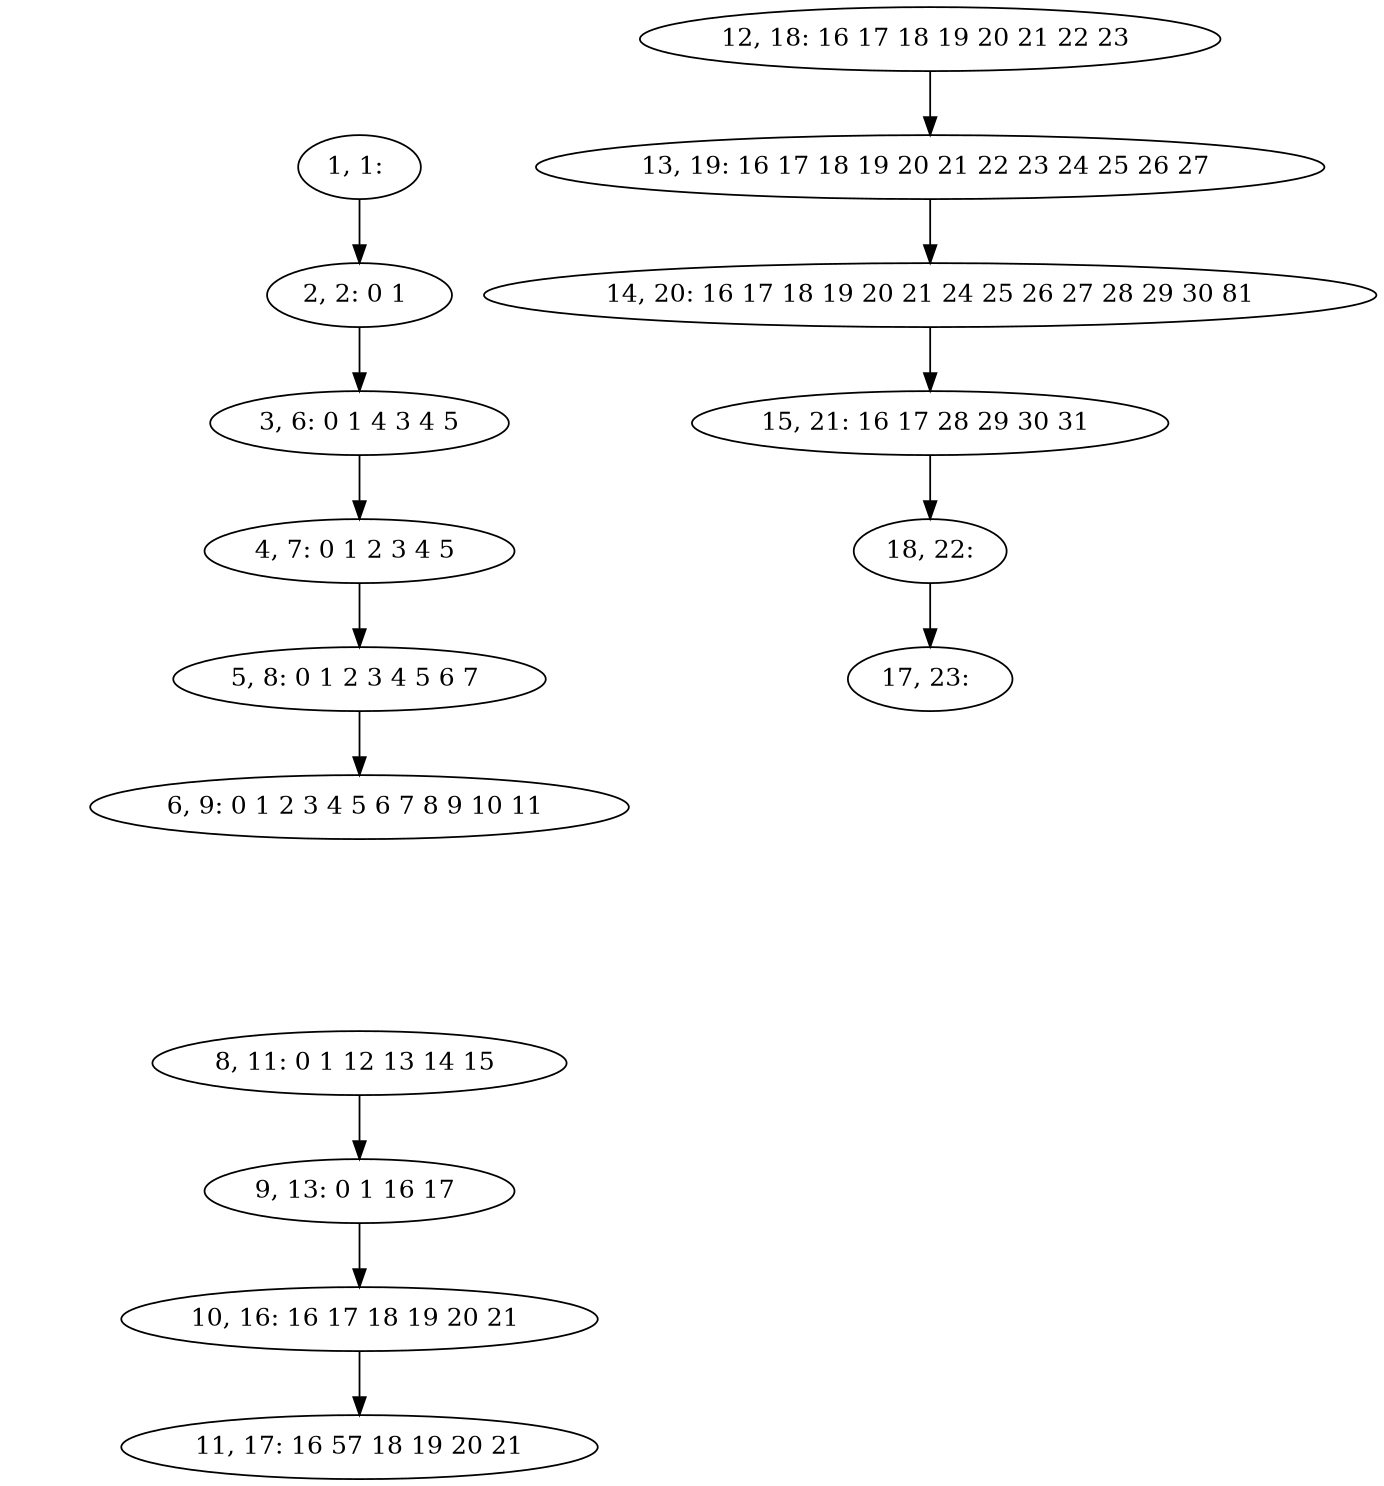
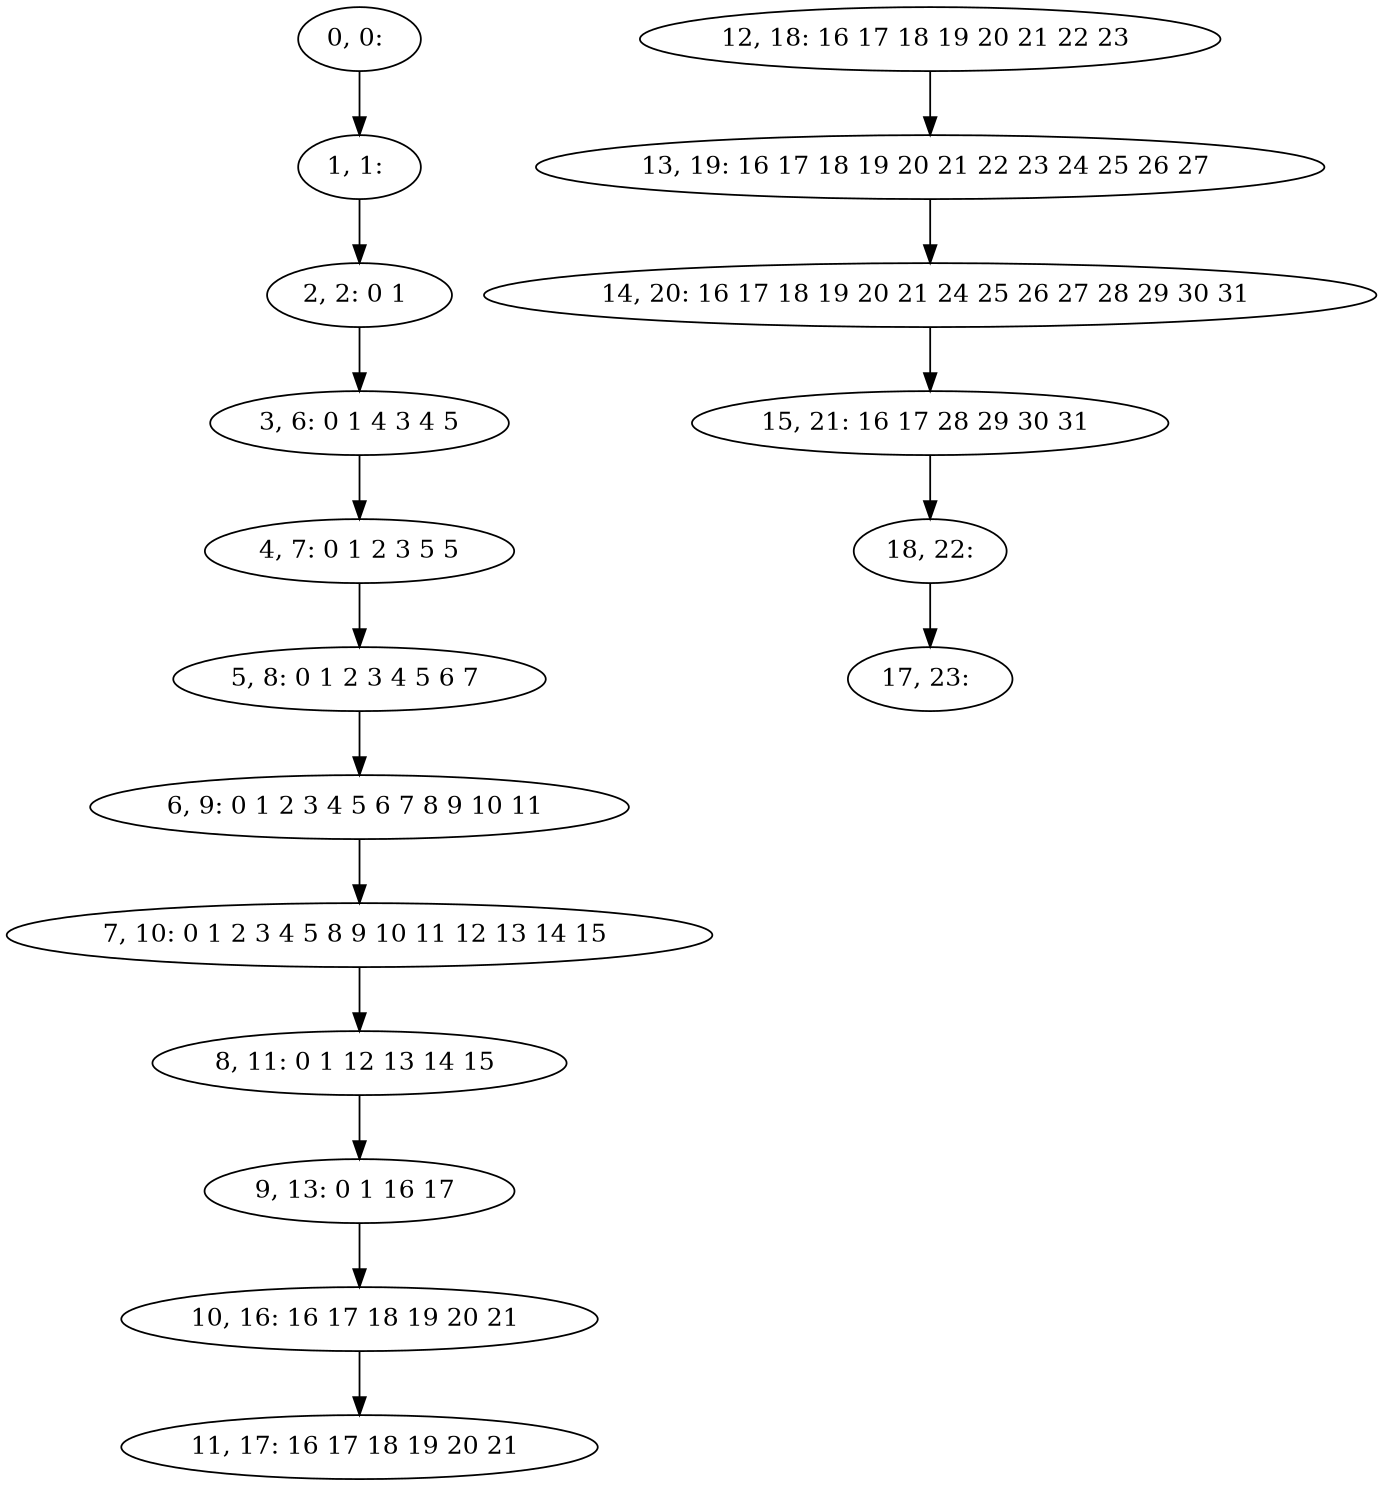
none -> (360, 39)
(930, 295) -> (930, 295)
(360, 551) -> (360, 551)
none -> (360, 935)
(360, 1447) -> (360, 1447)
